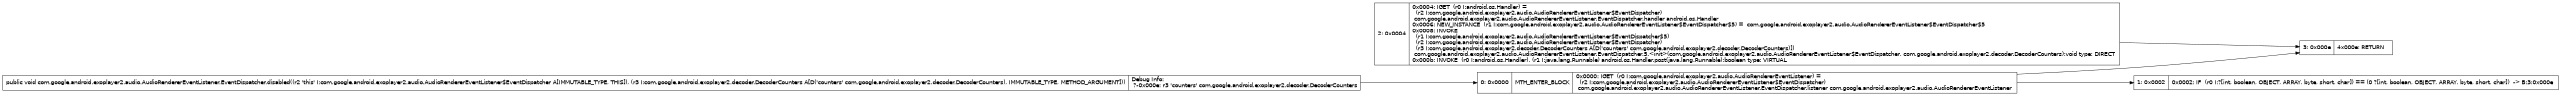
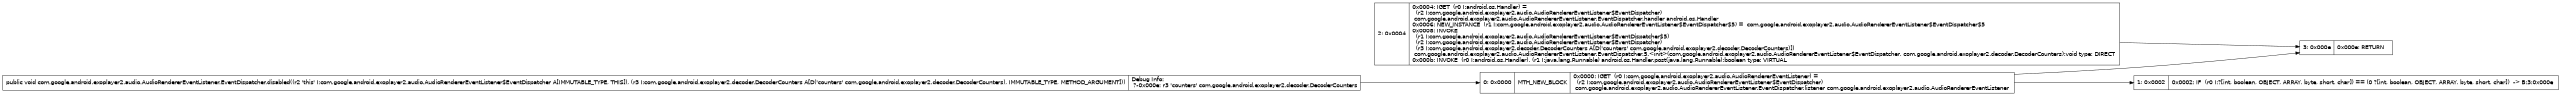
(2363, 48) -> (2363, 48)
(1542, 83) -> (1542, 83)
